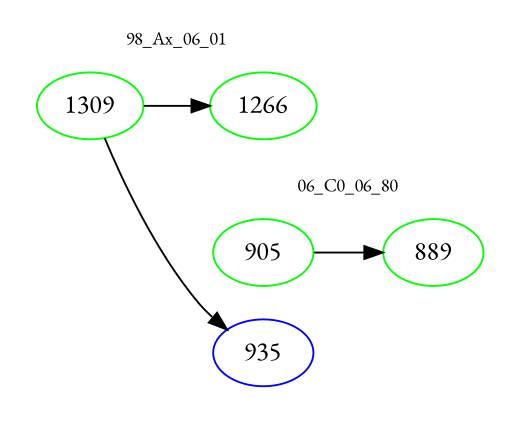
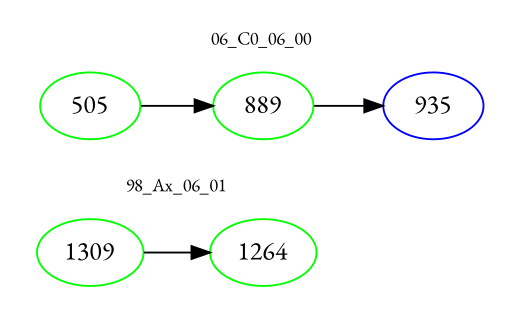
(263, 106) -> (263, 253)
(348, 187) -> (262, 40)
(151, 232) -> (339, 106)
(263, 253) -> (90, 106)
